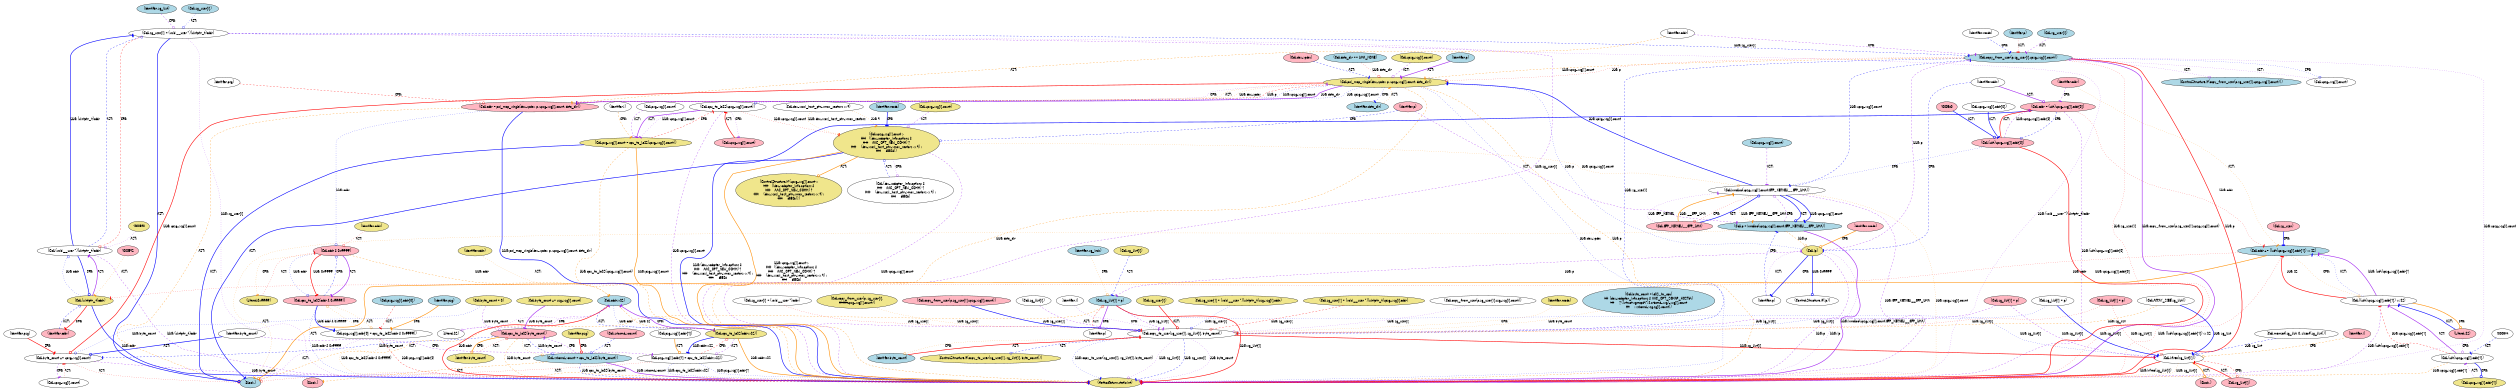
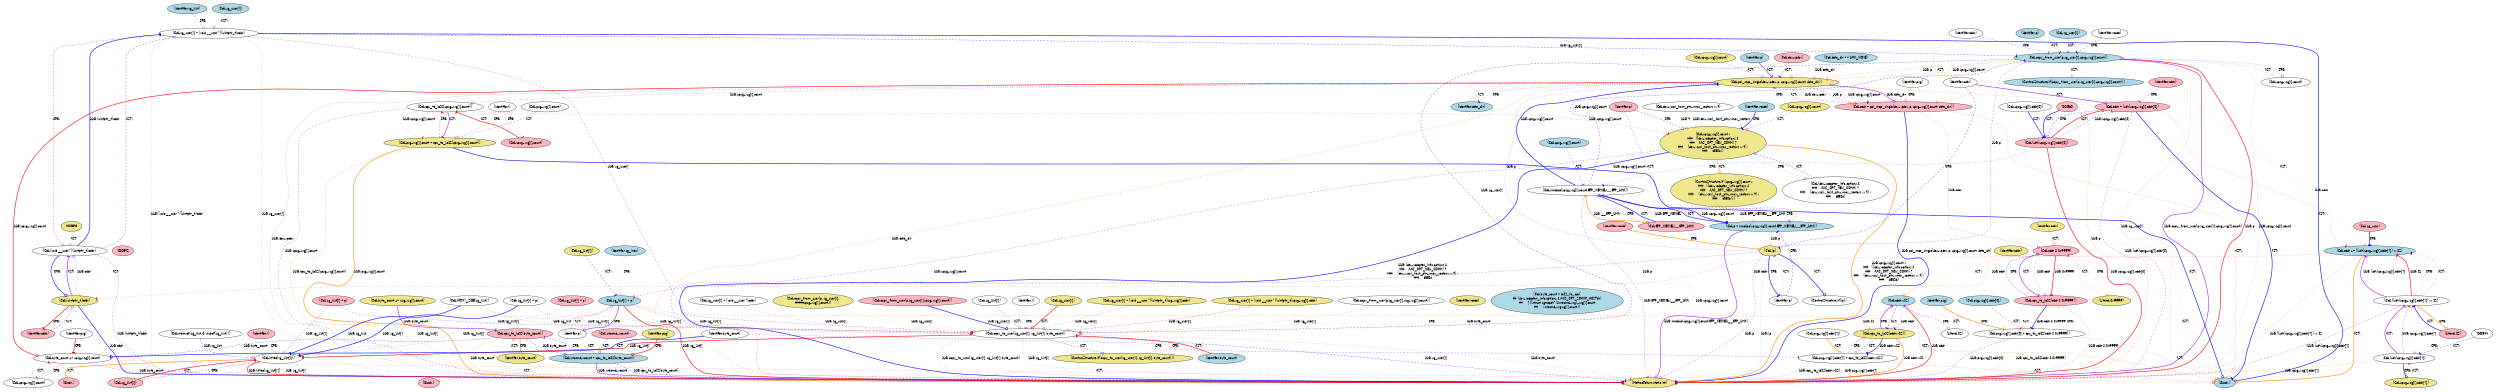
(1724, 207) -> (1619, 211)
(1822, 272) -> (1818, 272)
(489, 301) -> none
